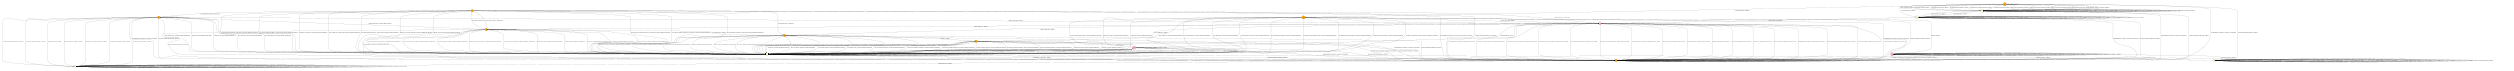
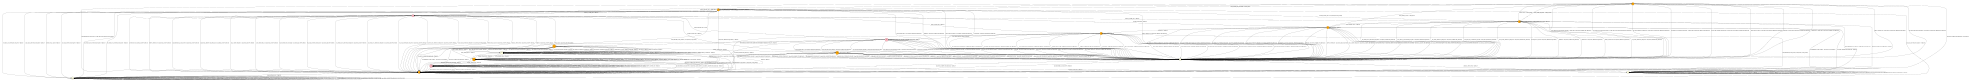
(661, 12) -> (1479, 9)
(1917, 17) -> (474, 59)
(1759, 21) -> (453, 64)
none -> (721, 43)
